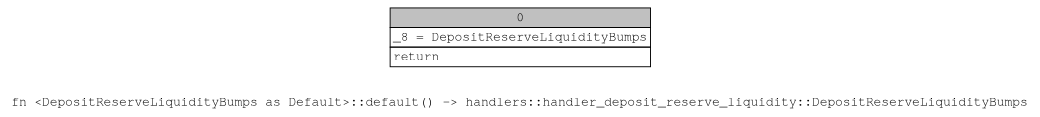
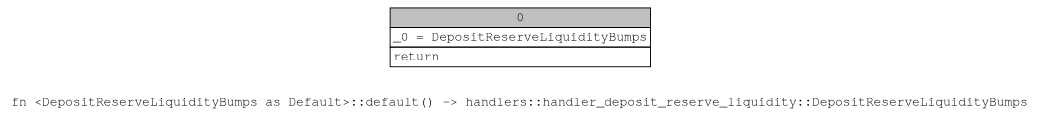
(520, 37) -> (520, 37)
